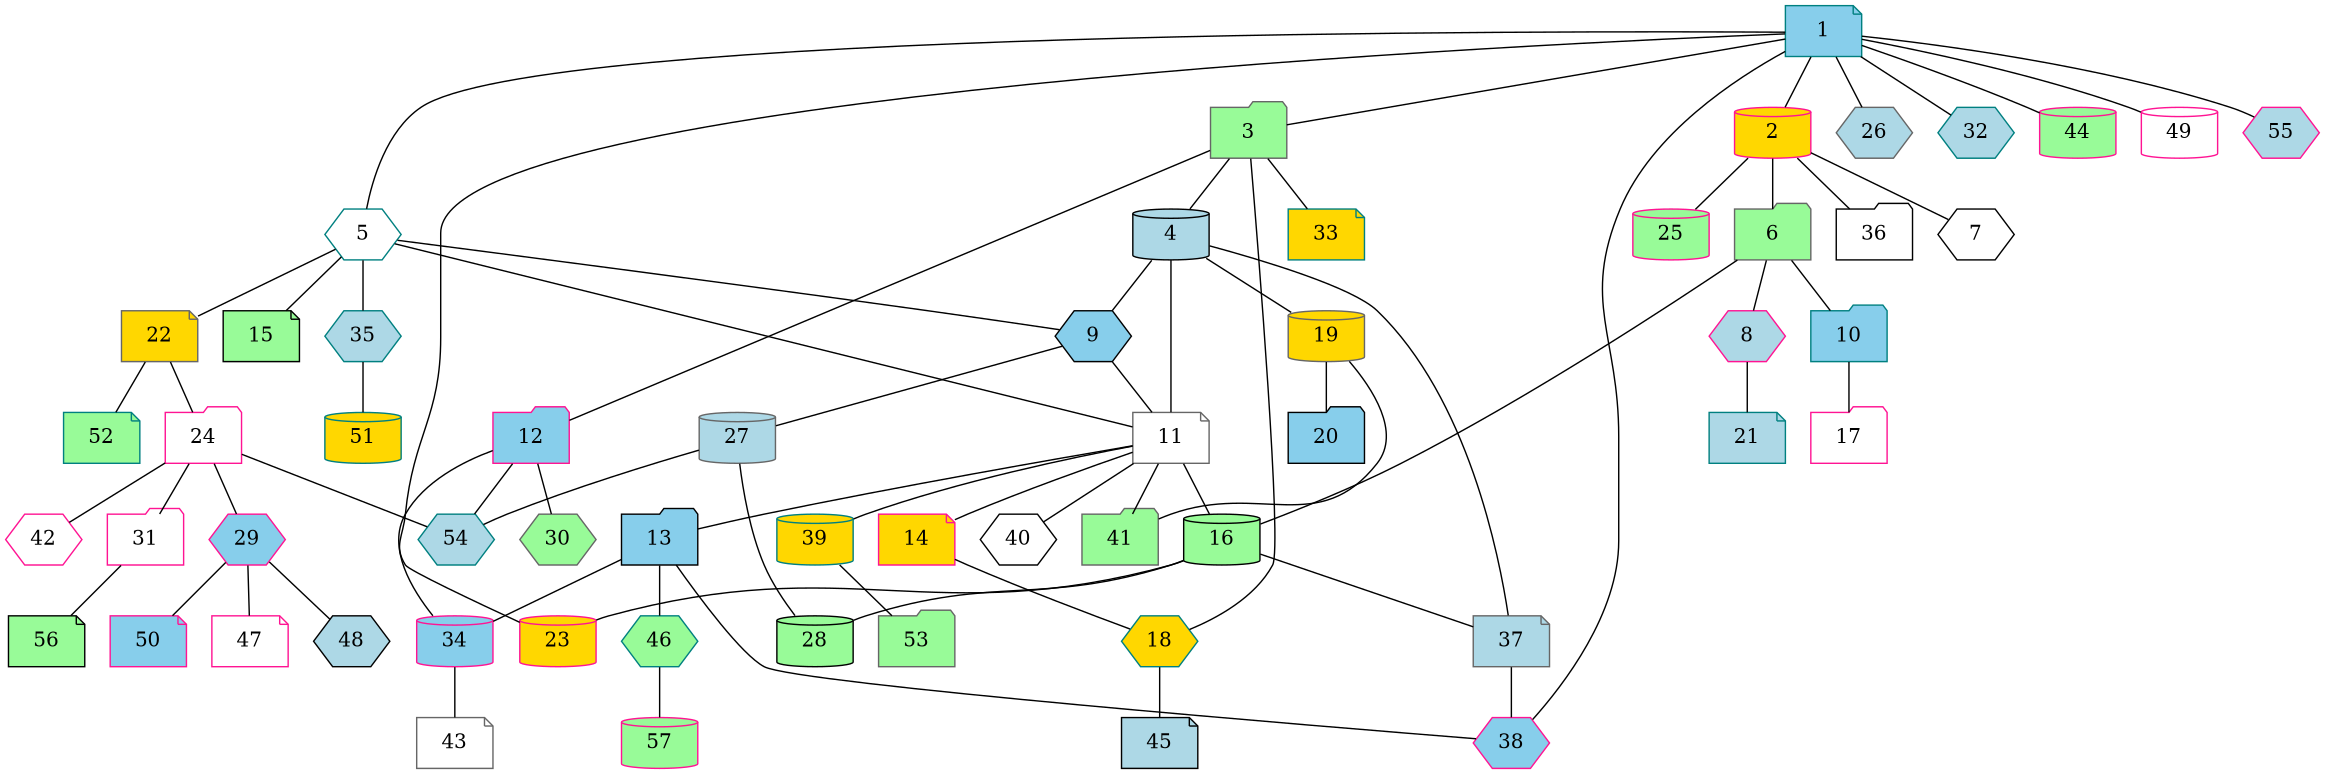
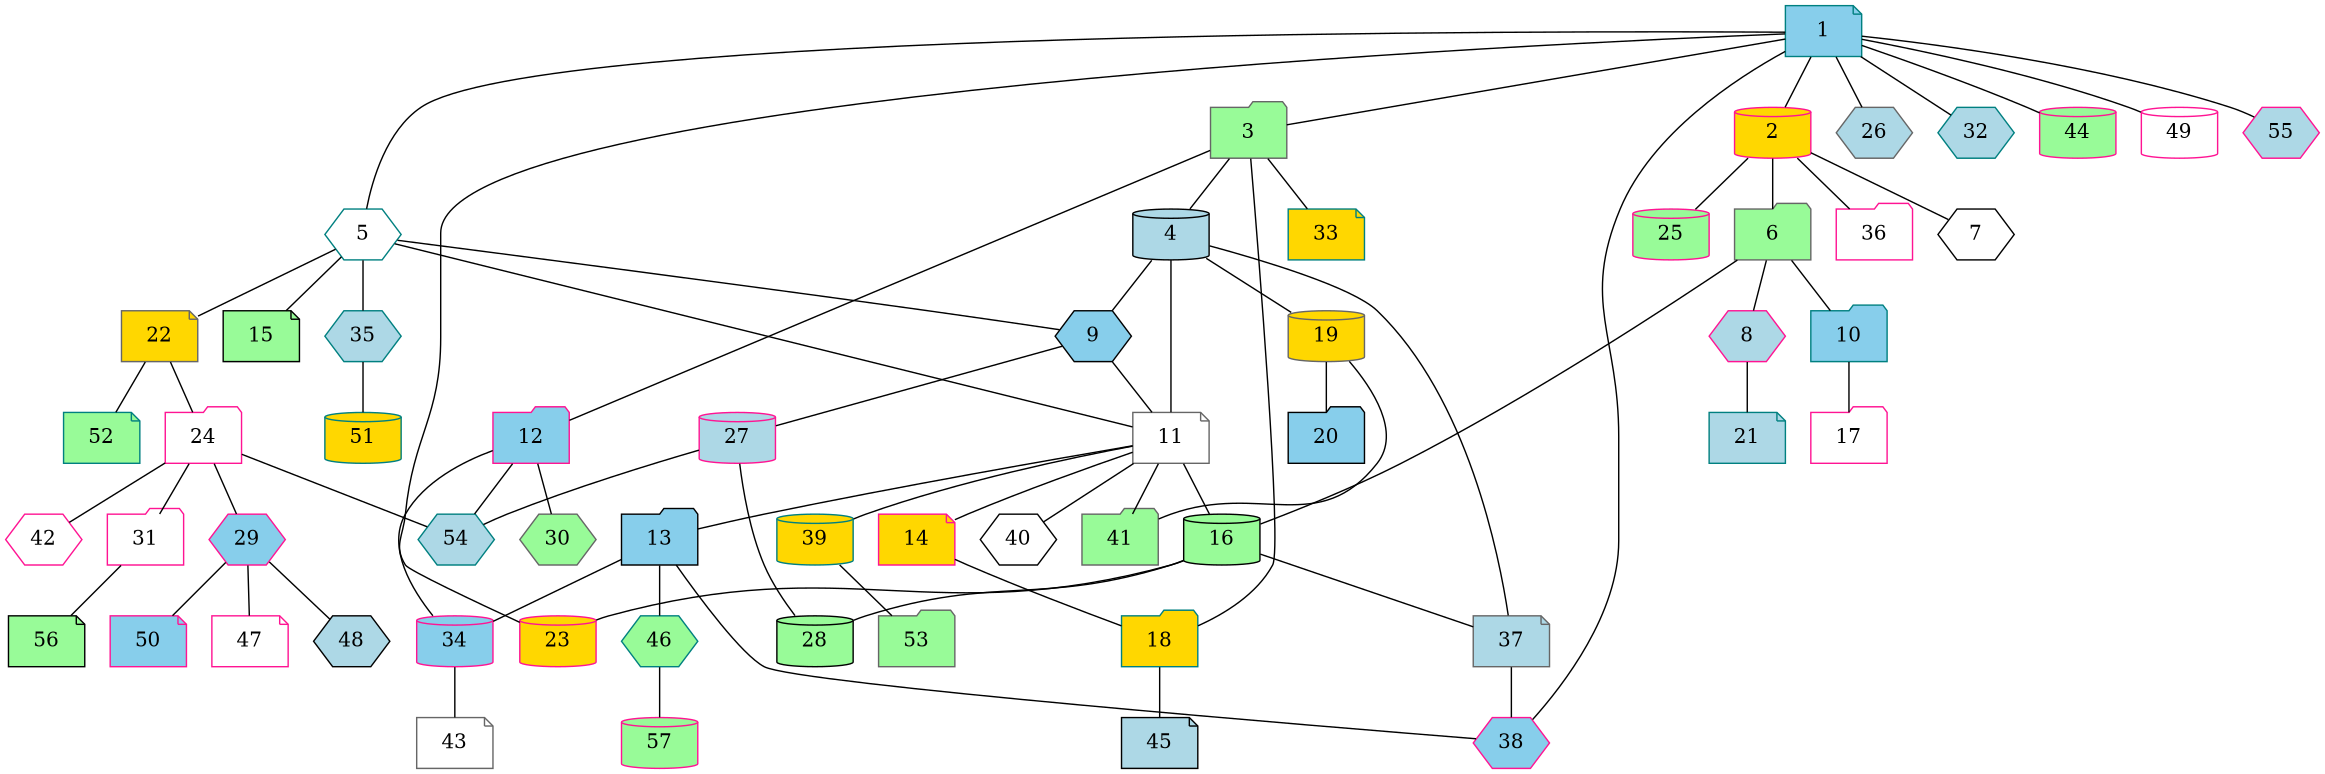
(1874, 234) -> (1874, 234)
(737, 438) -> (737, 438)
(1160, 641) -> (1160, 641)
